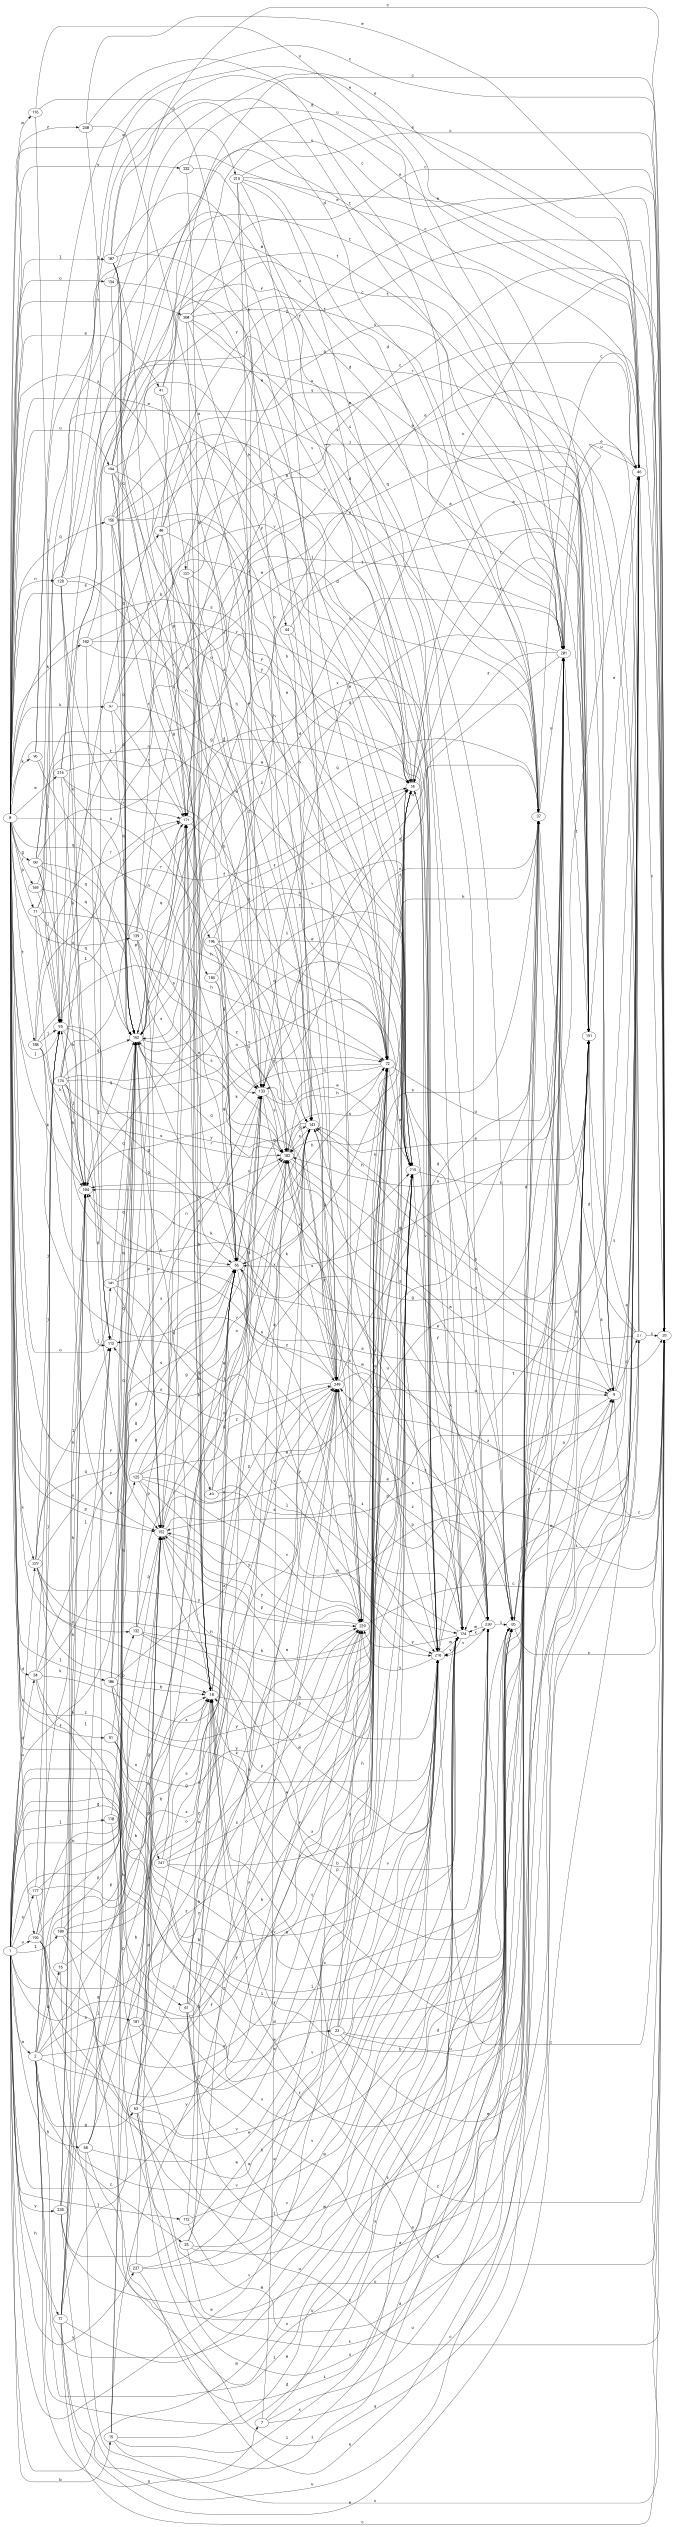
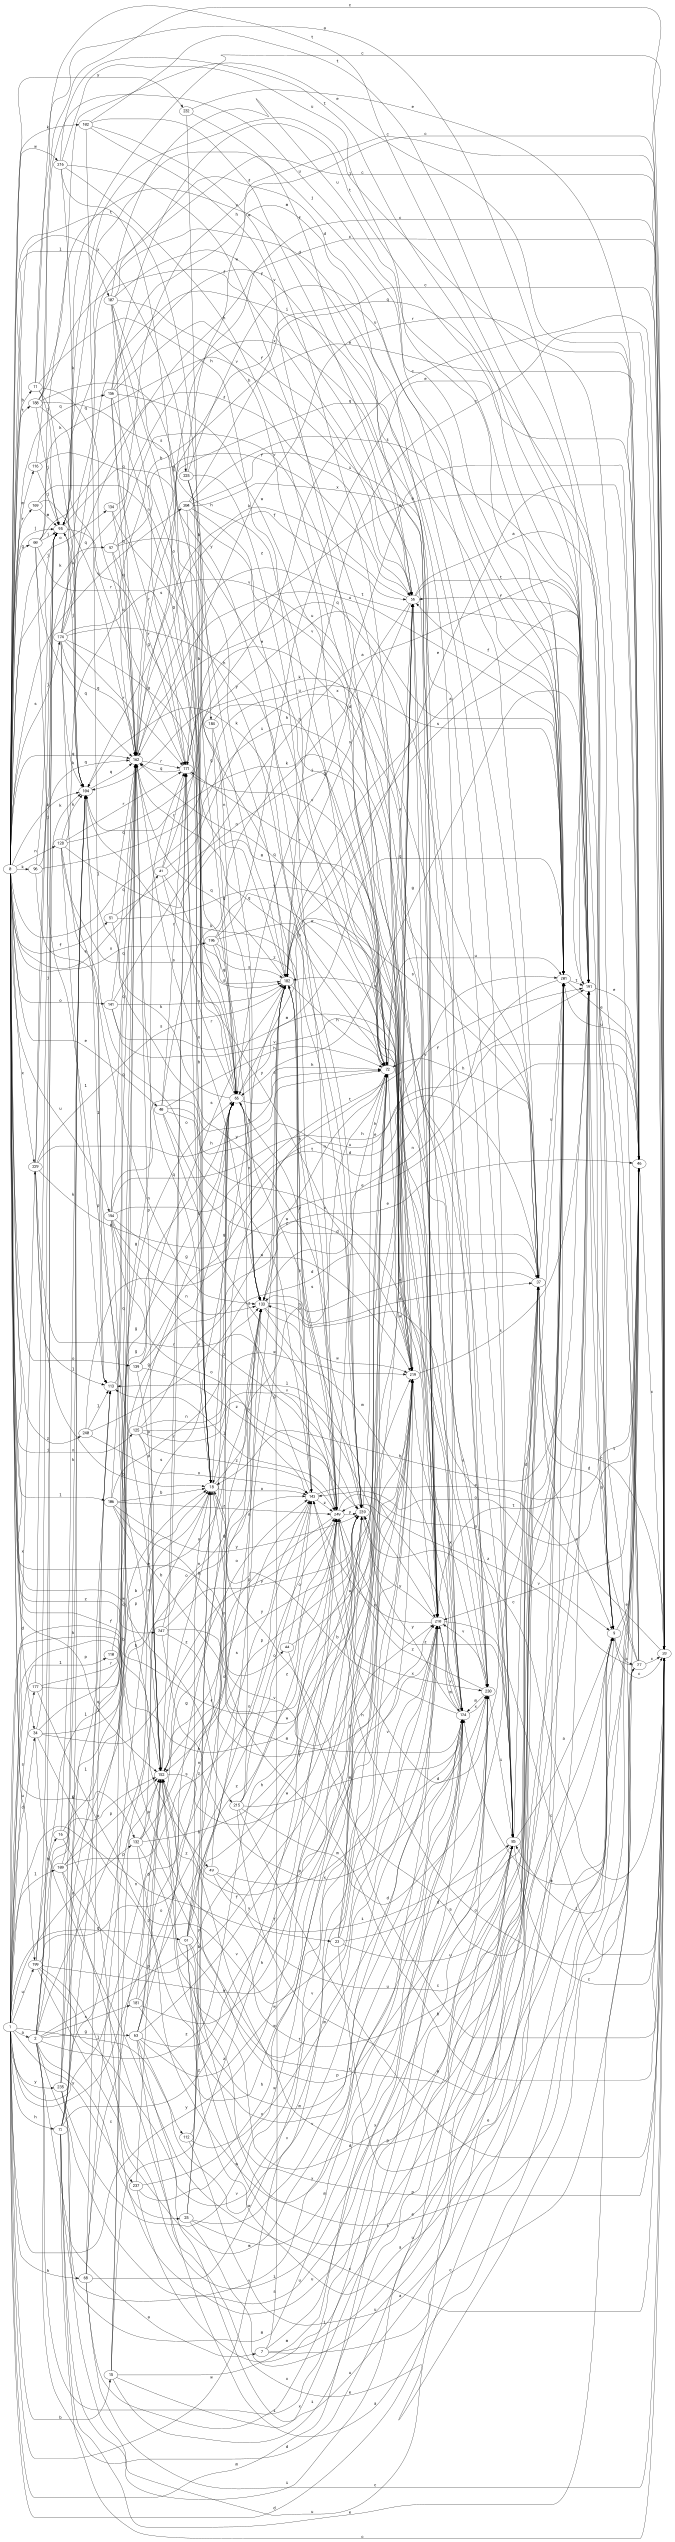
(207, 610) -> (22, 751)
(48, 940) -> (48, 515)
